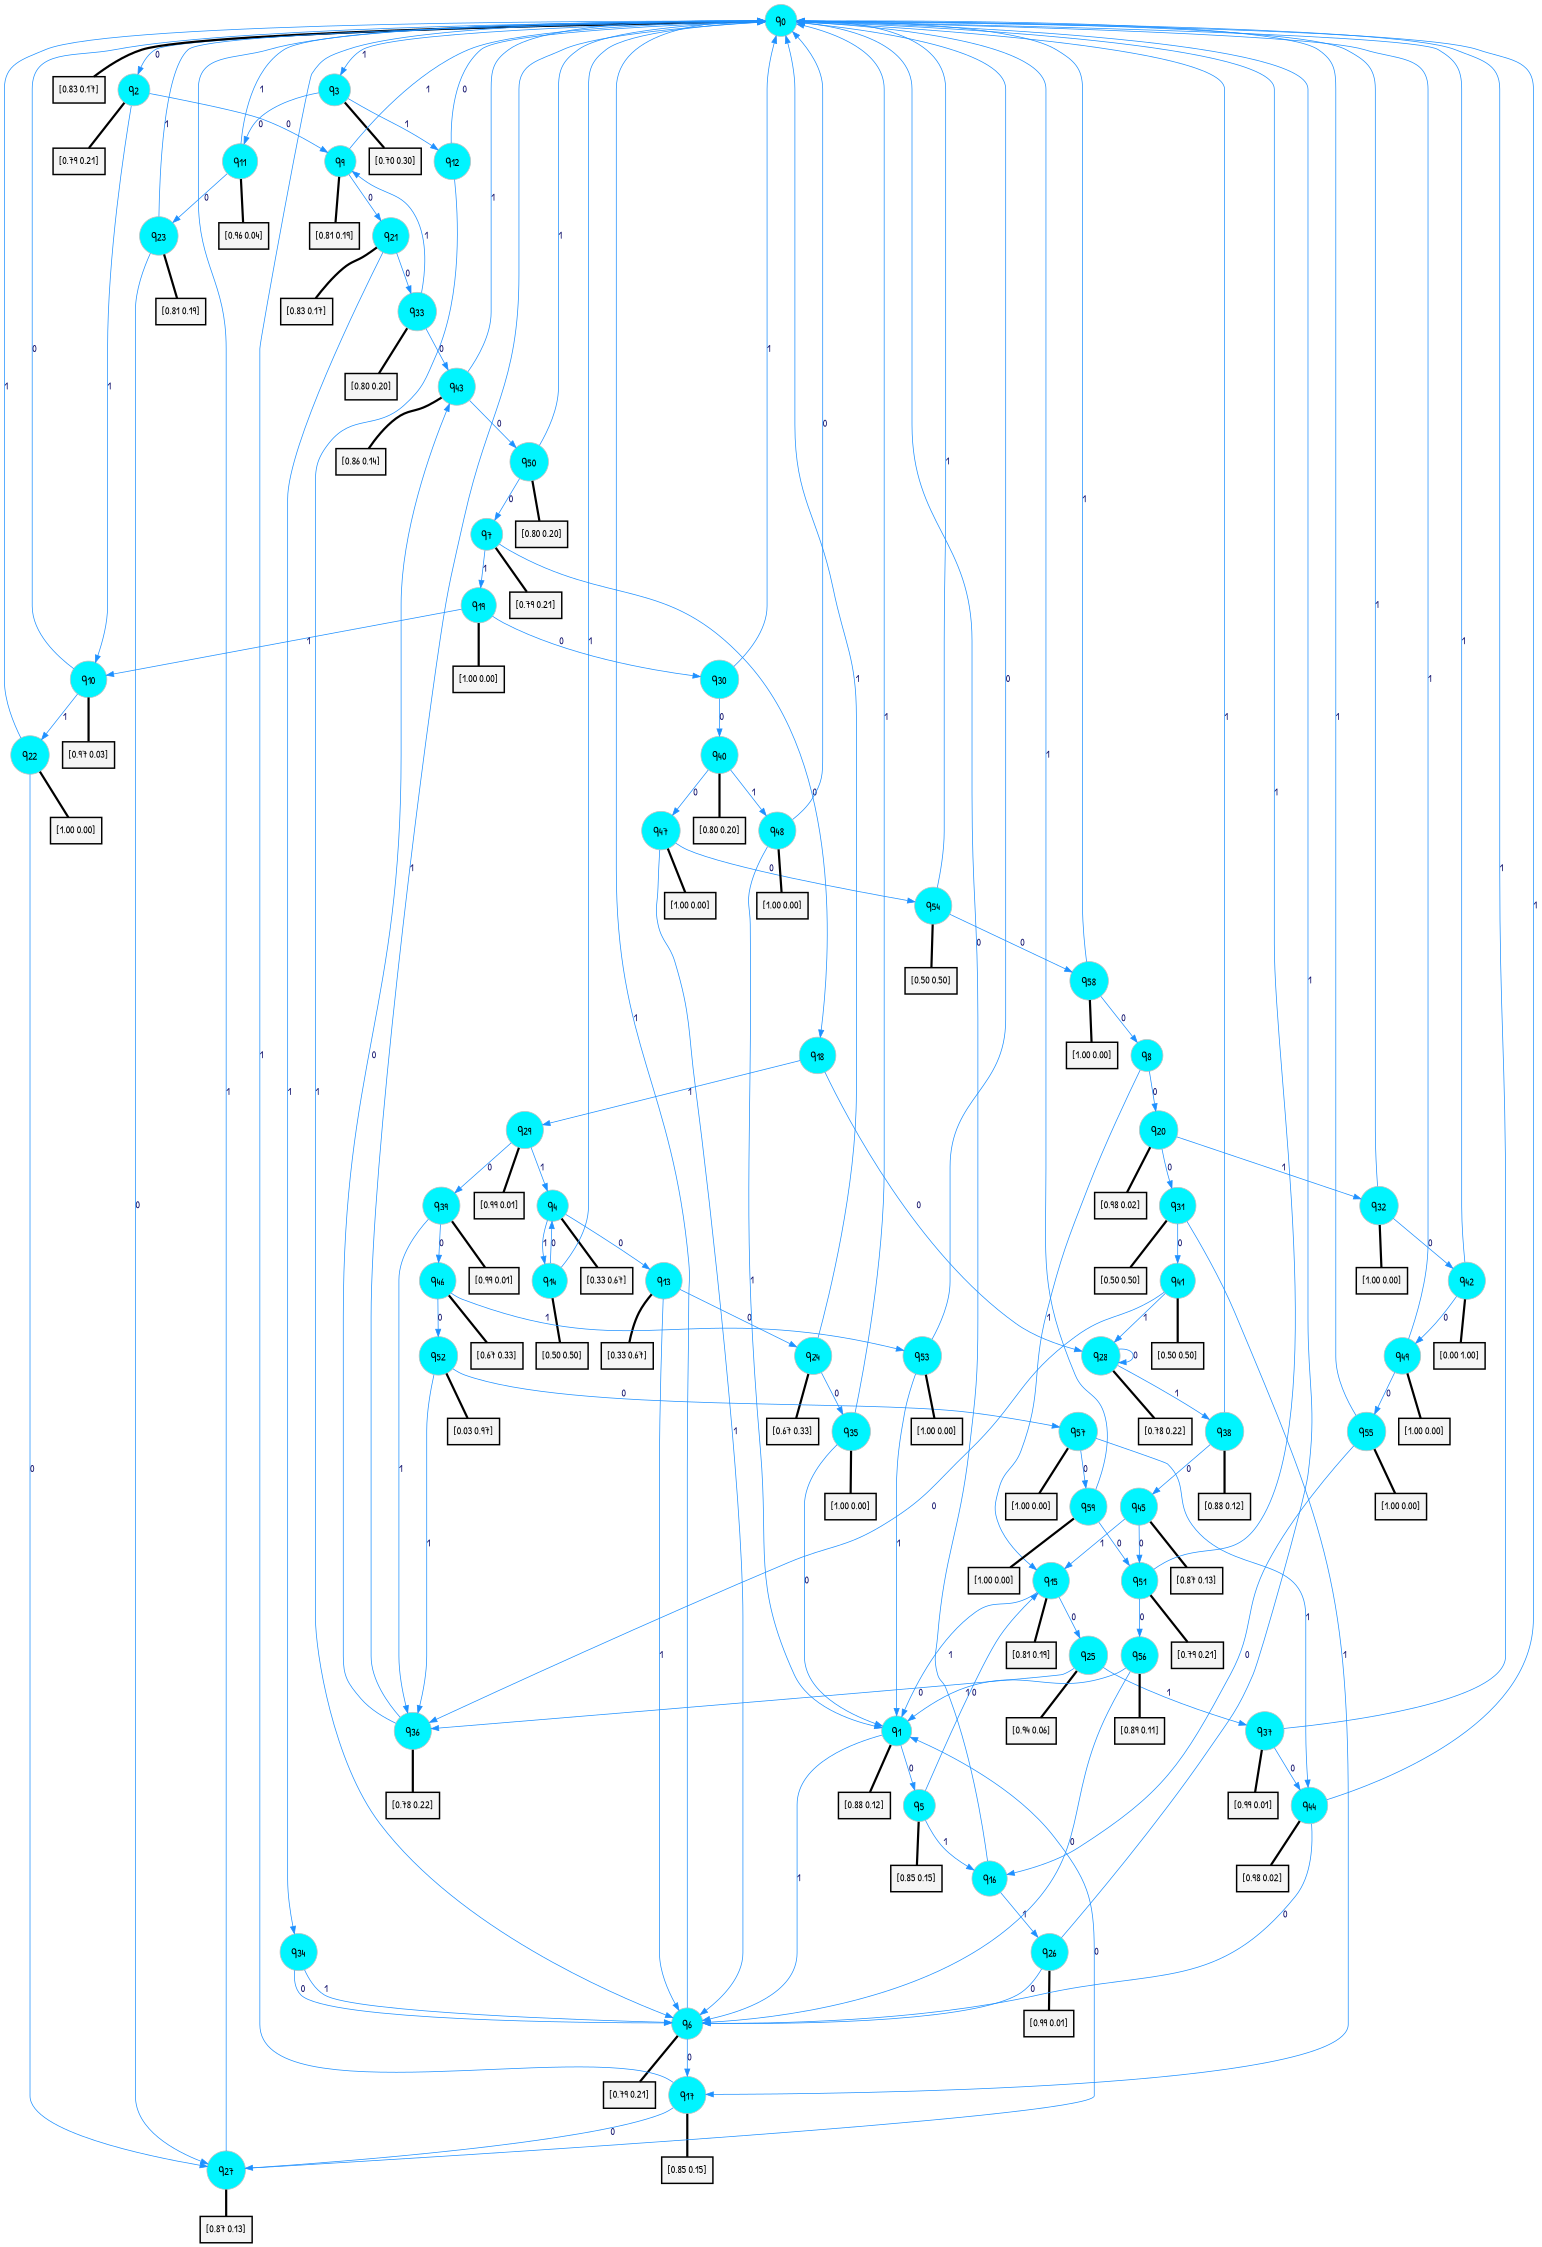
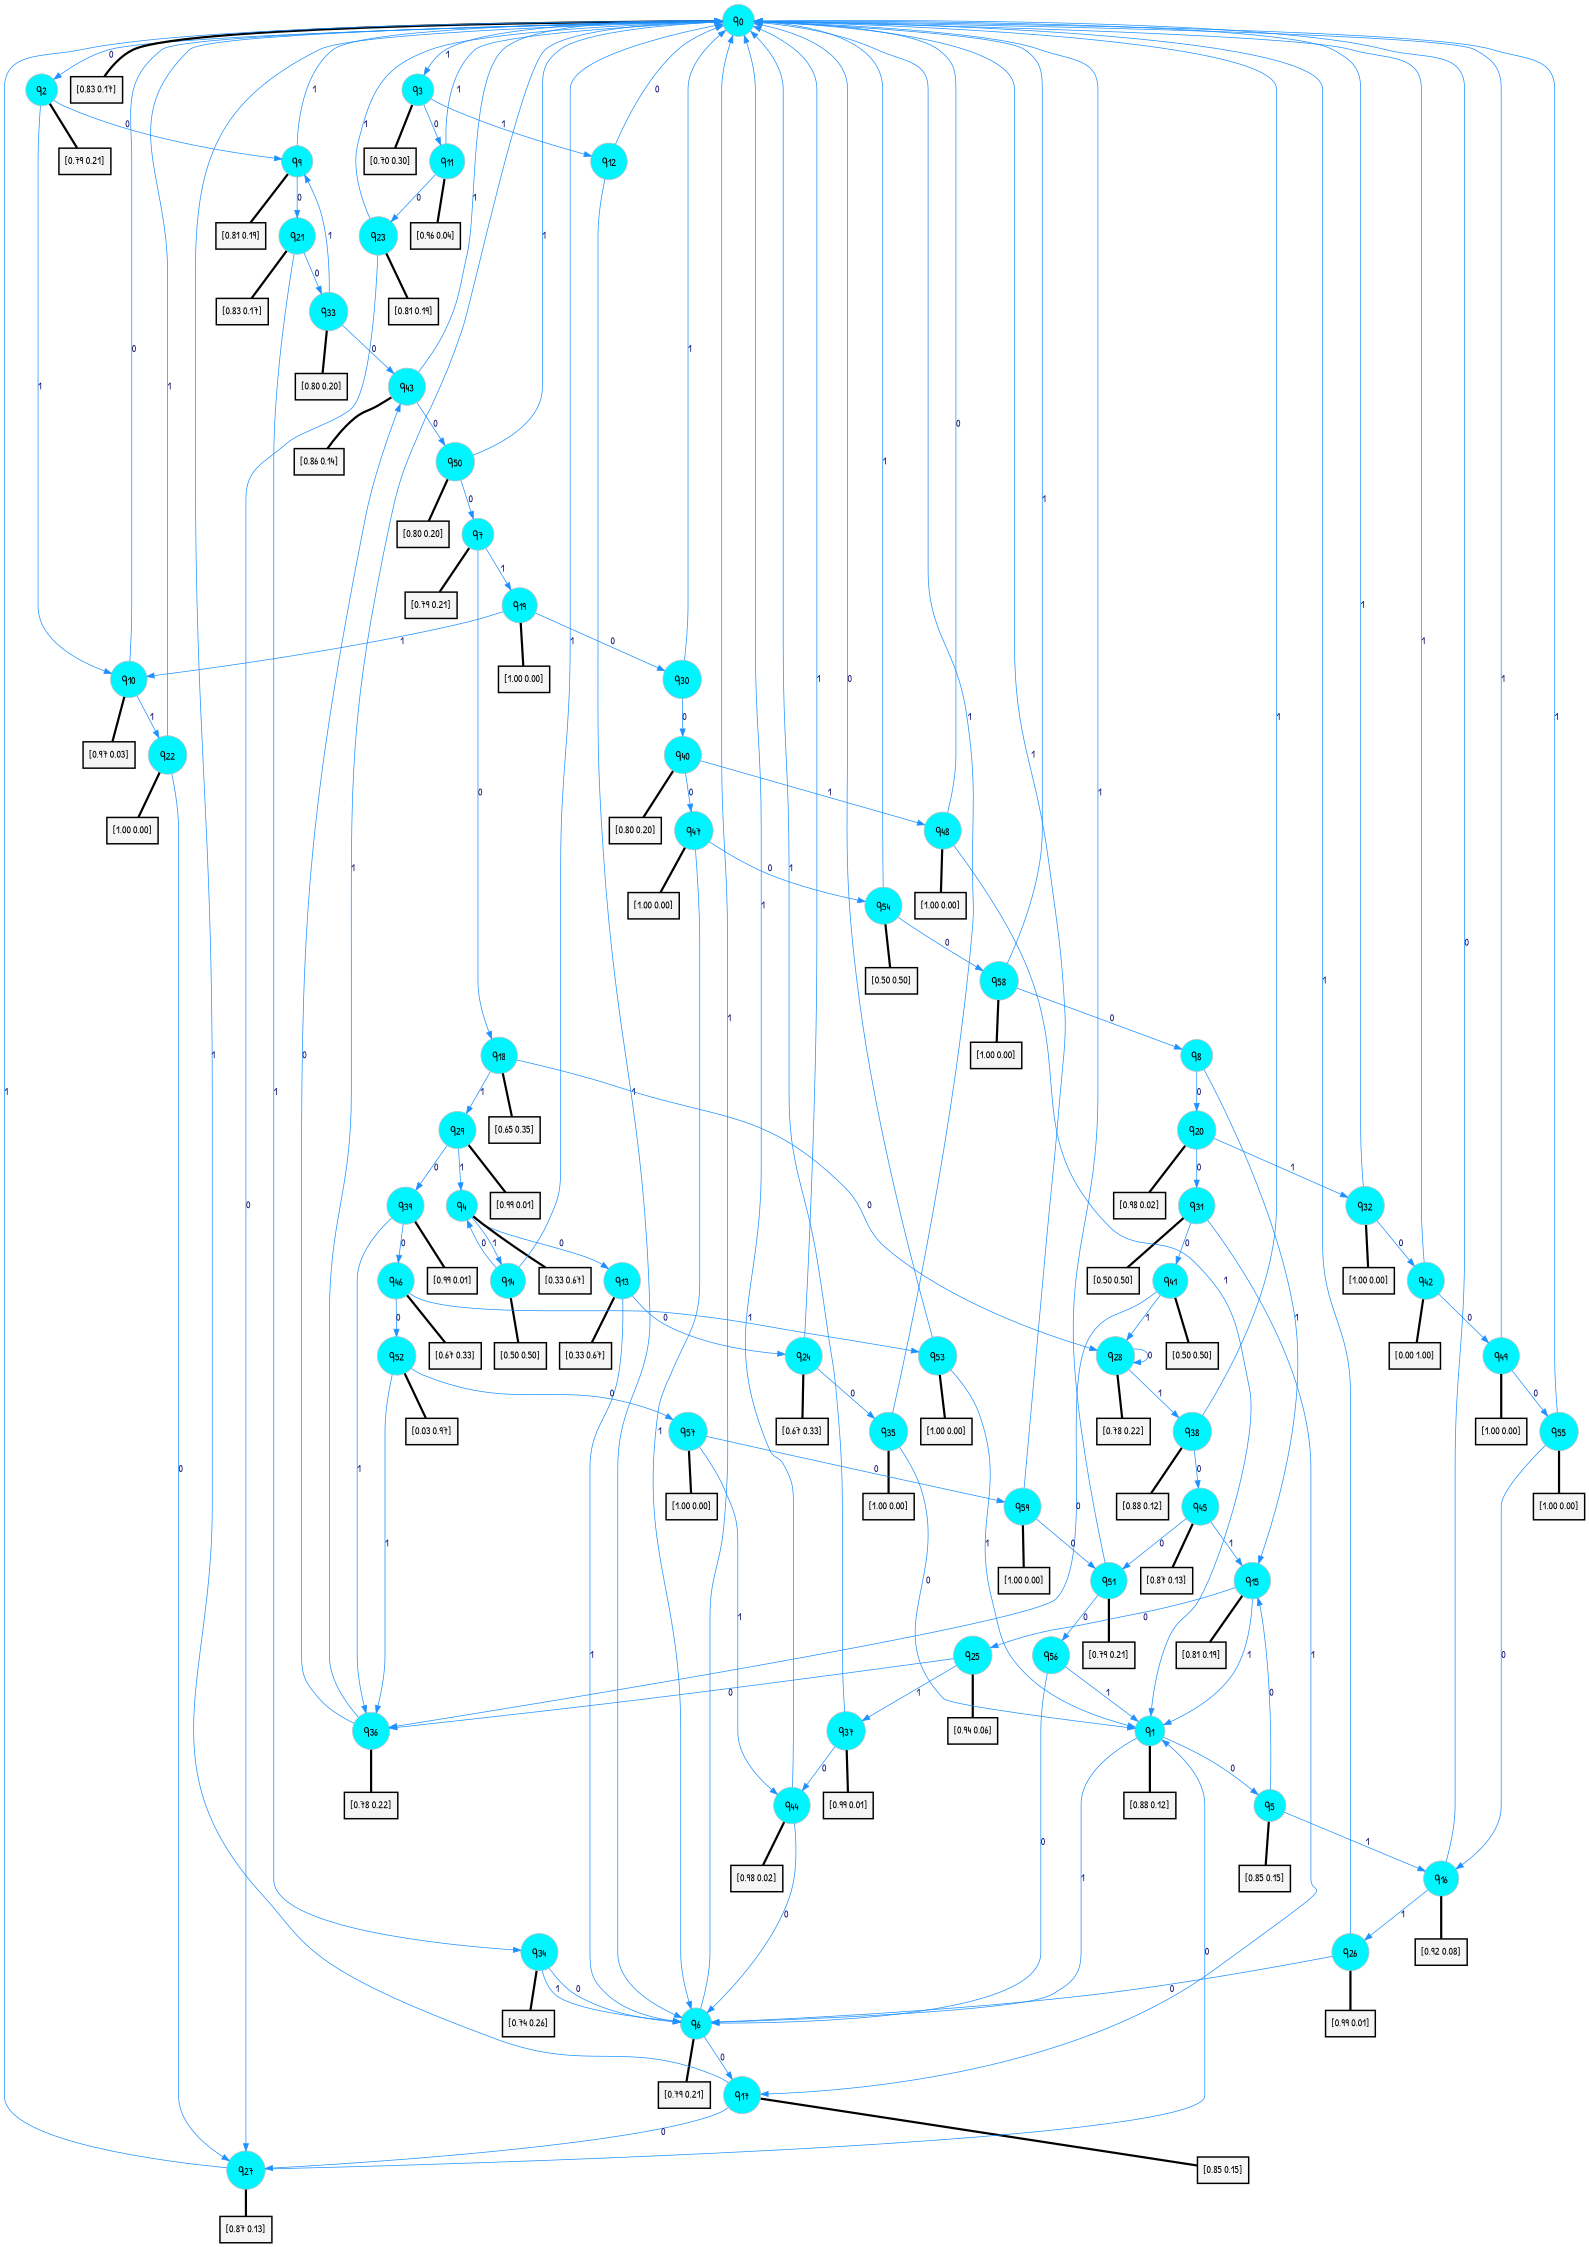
none -> (515, 1130)
(1140, 1731) -> none
none -> (1441, 1952)
none -> (528, 2024)
